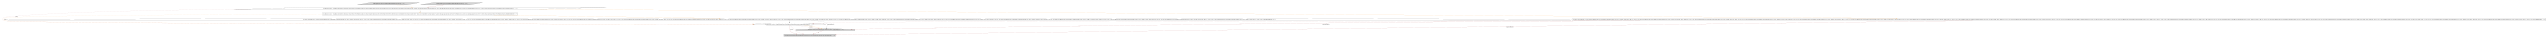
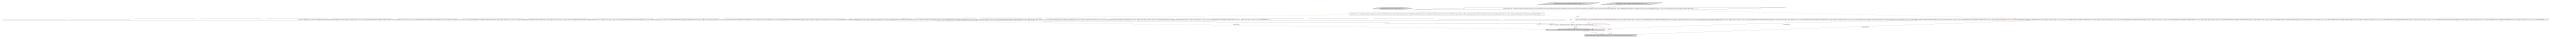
none -> (1393, 8)
